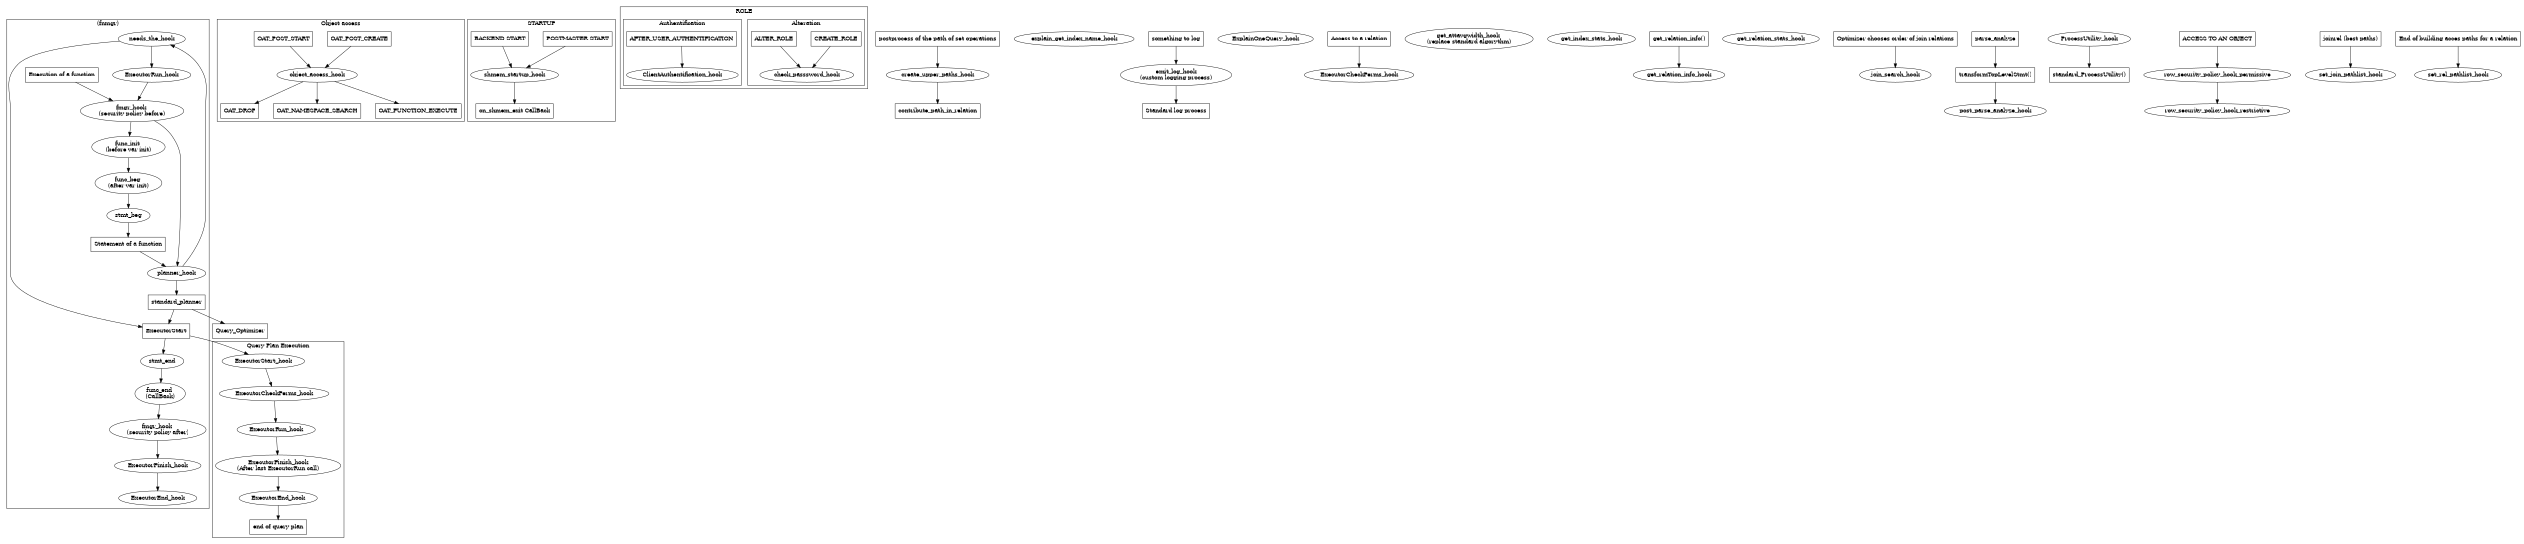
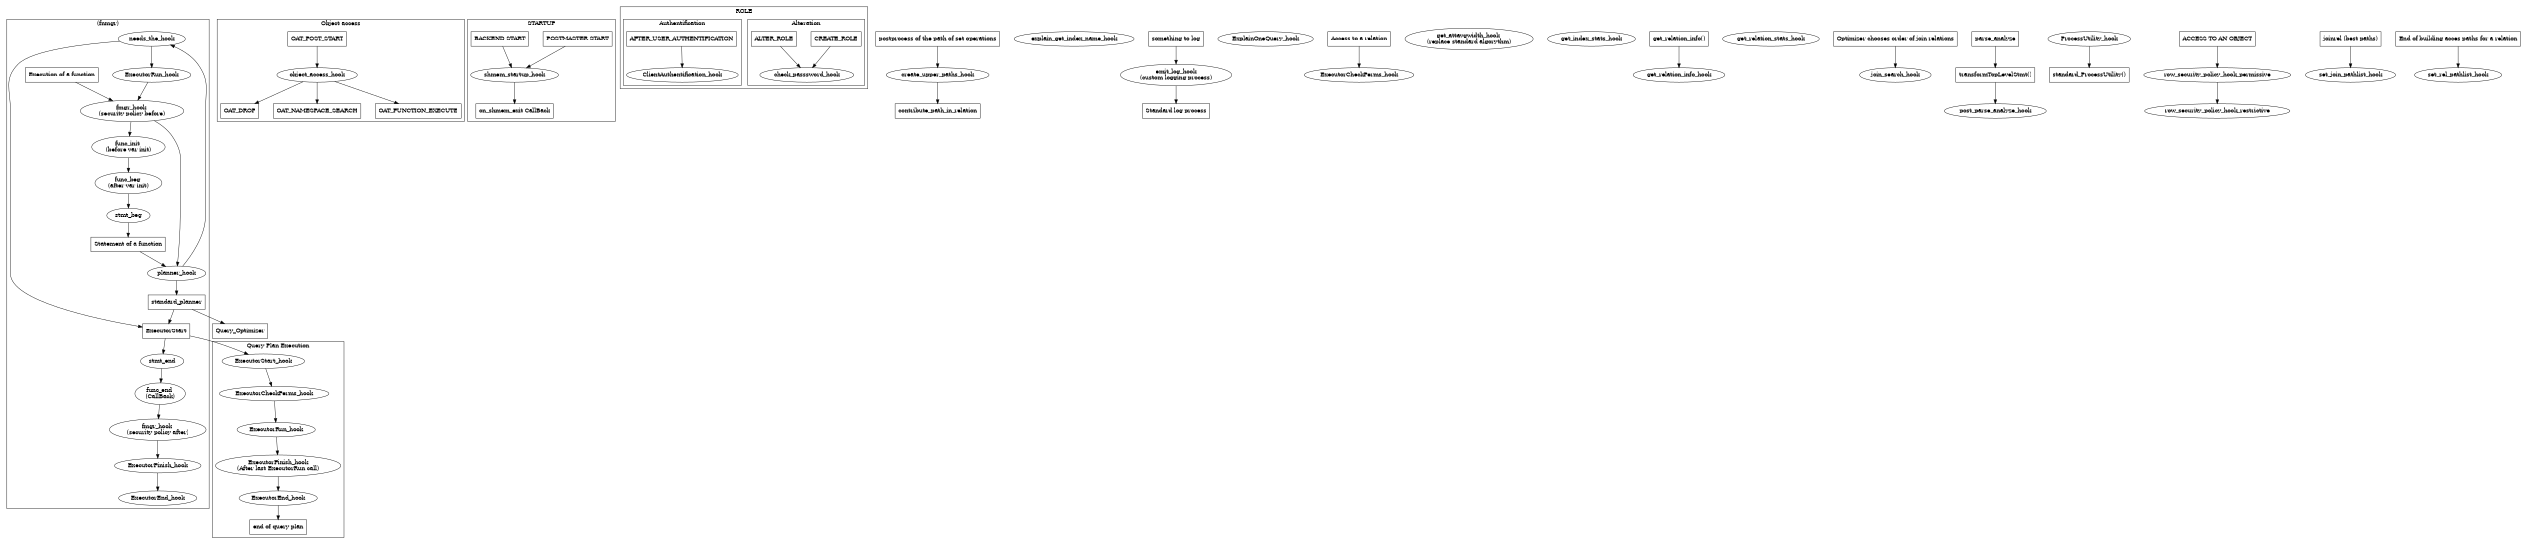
(359, 39) -> none
